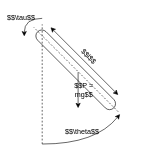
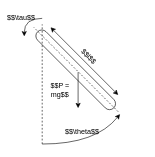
(84, 90) -> (60, 90)
